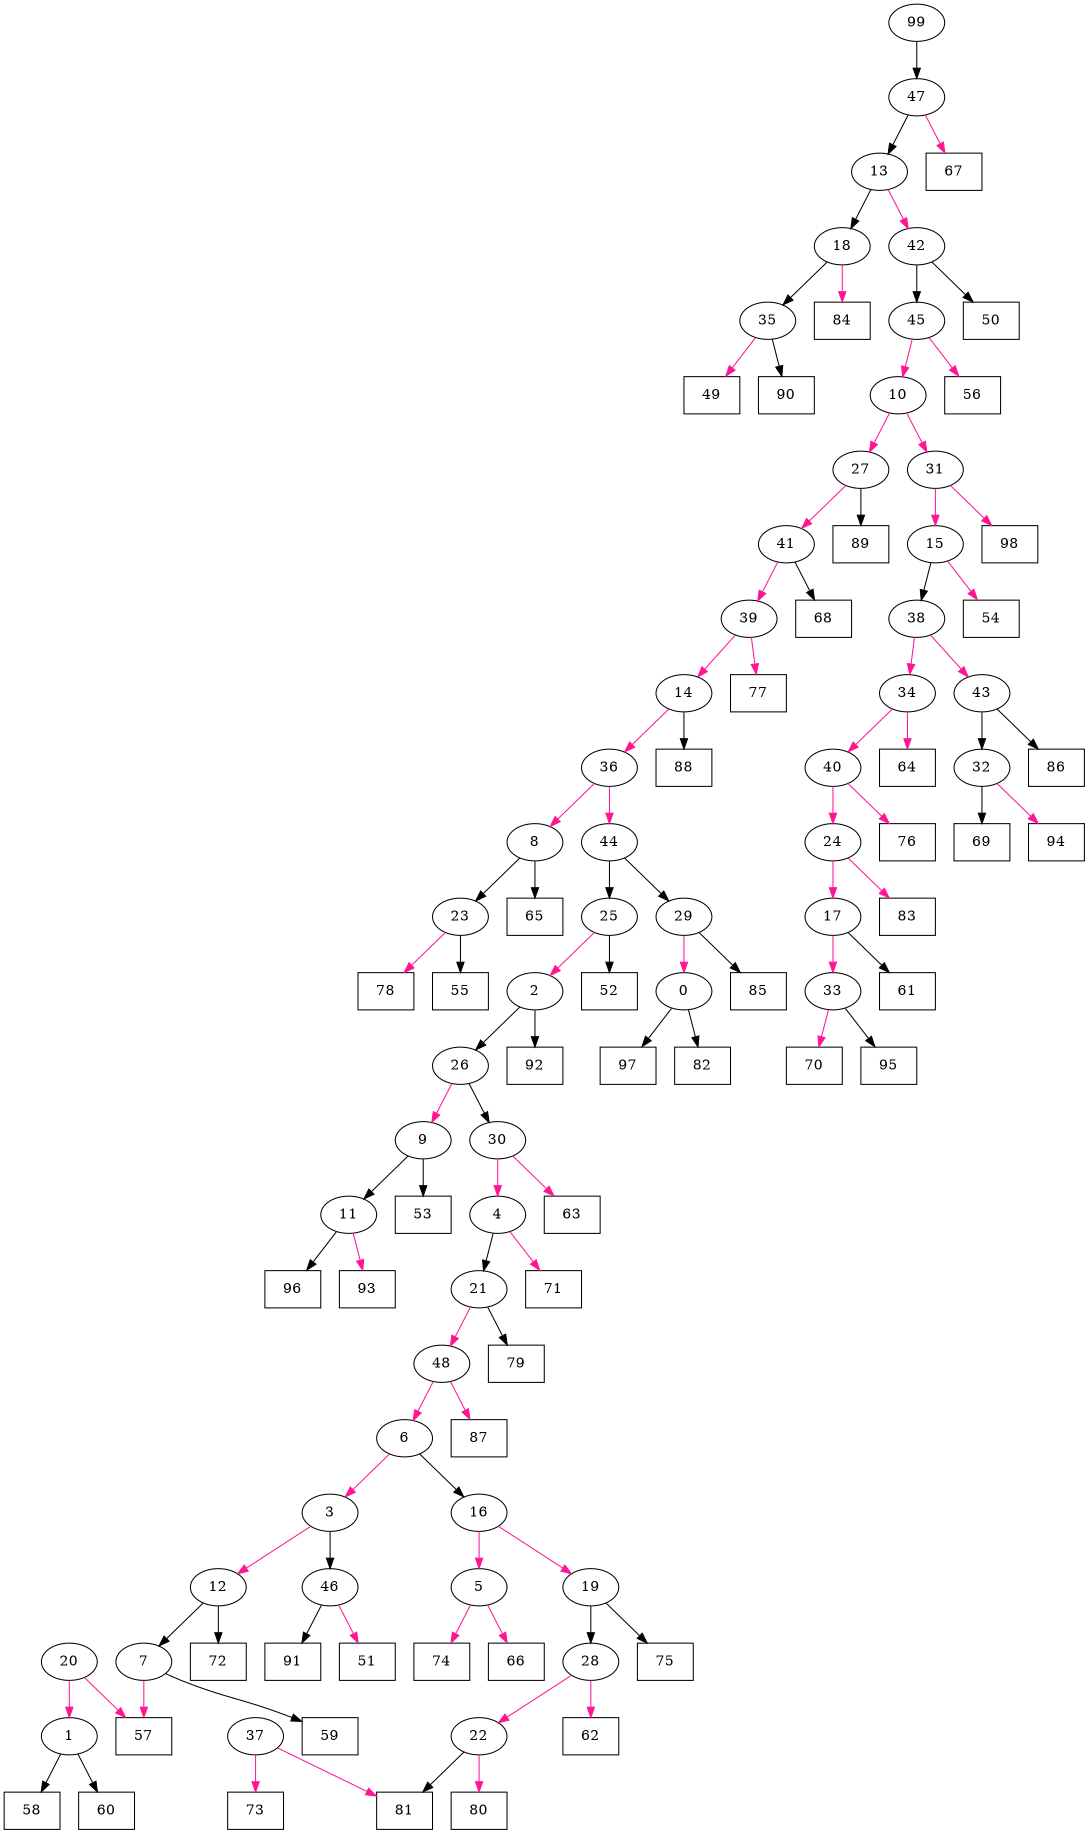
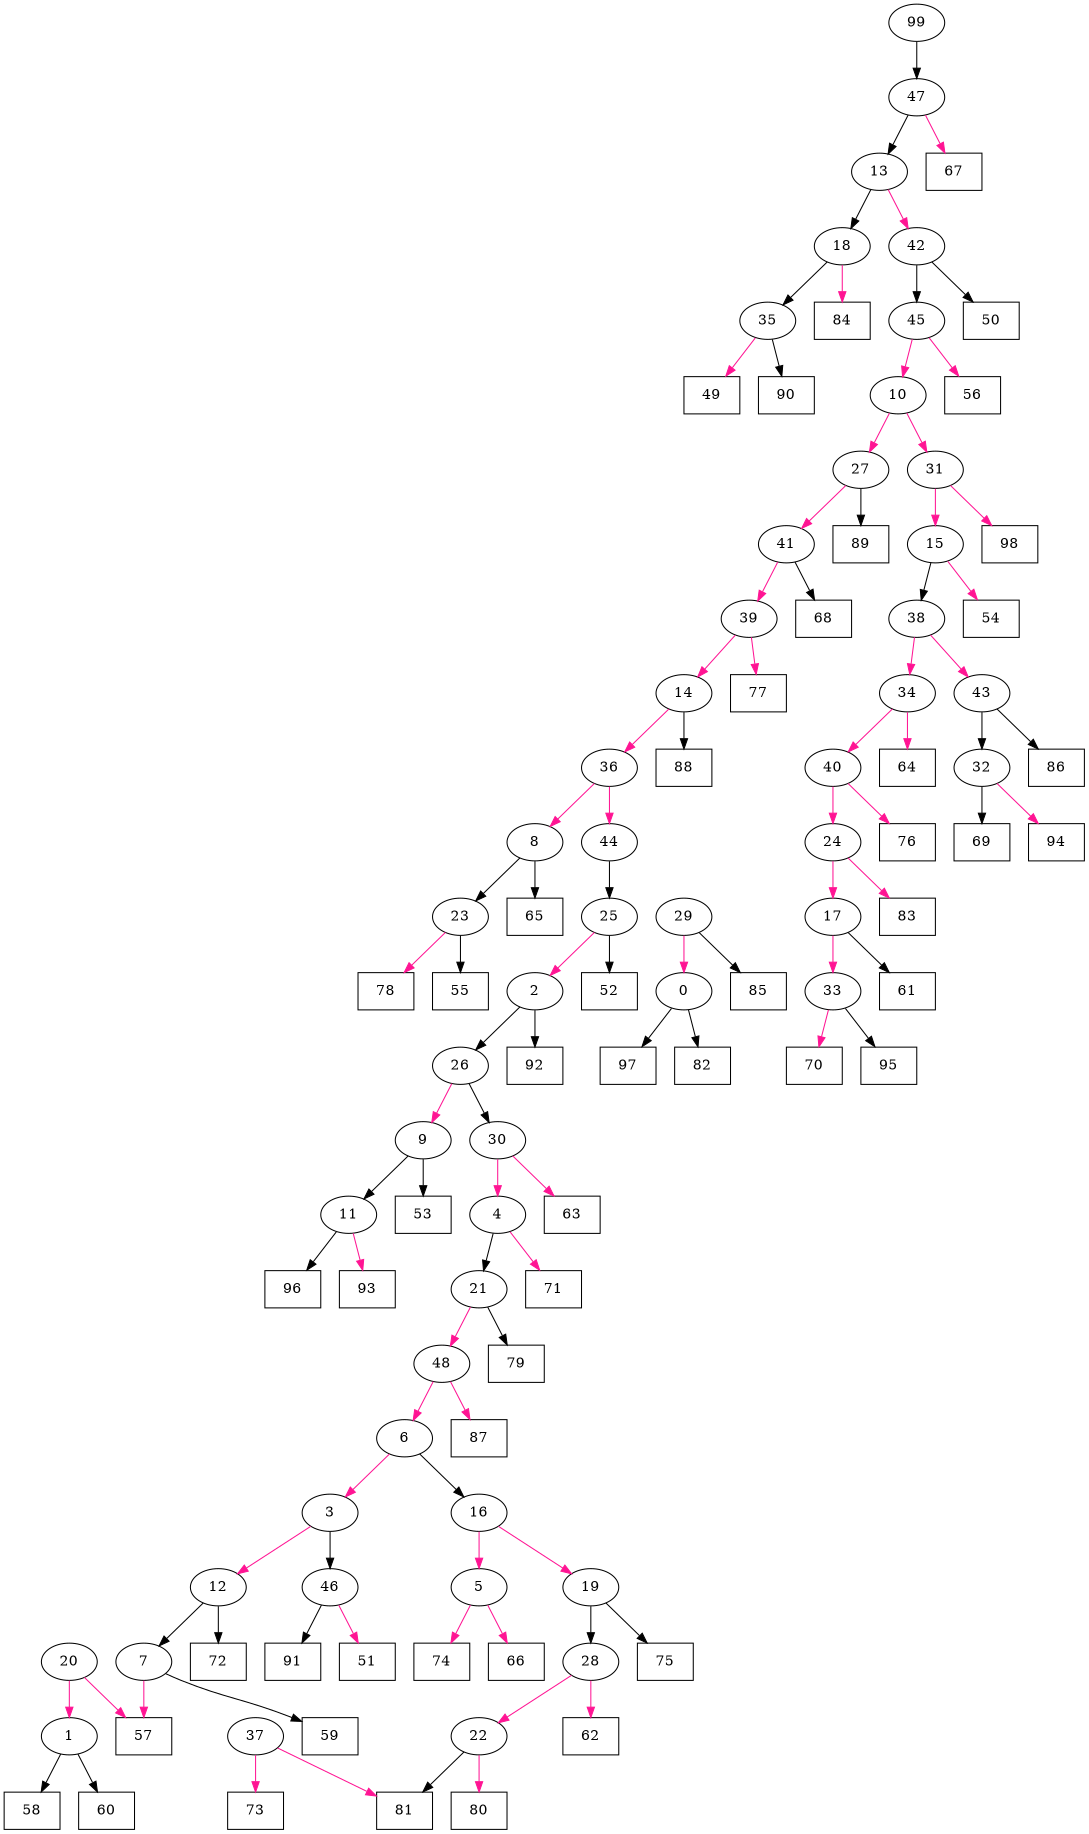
(643, 876) -> none
